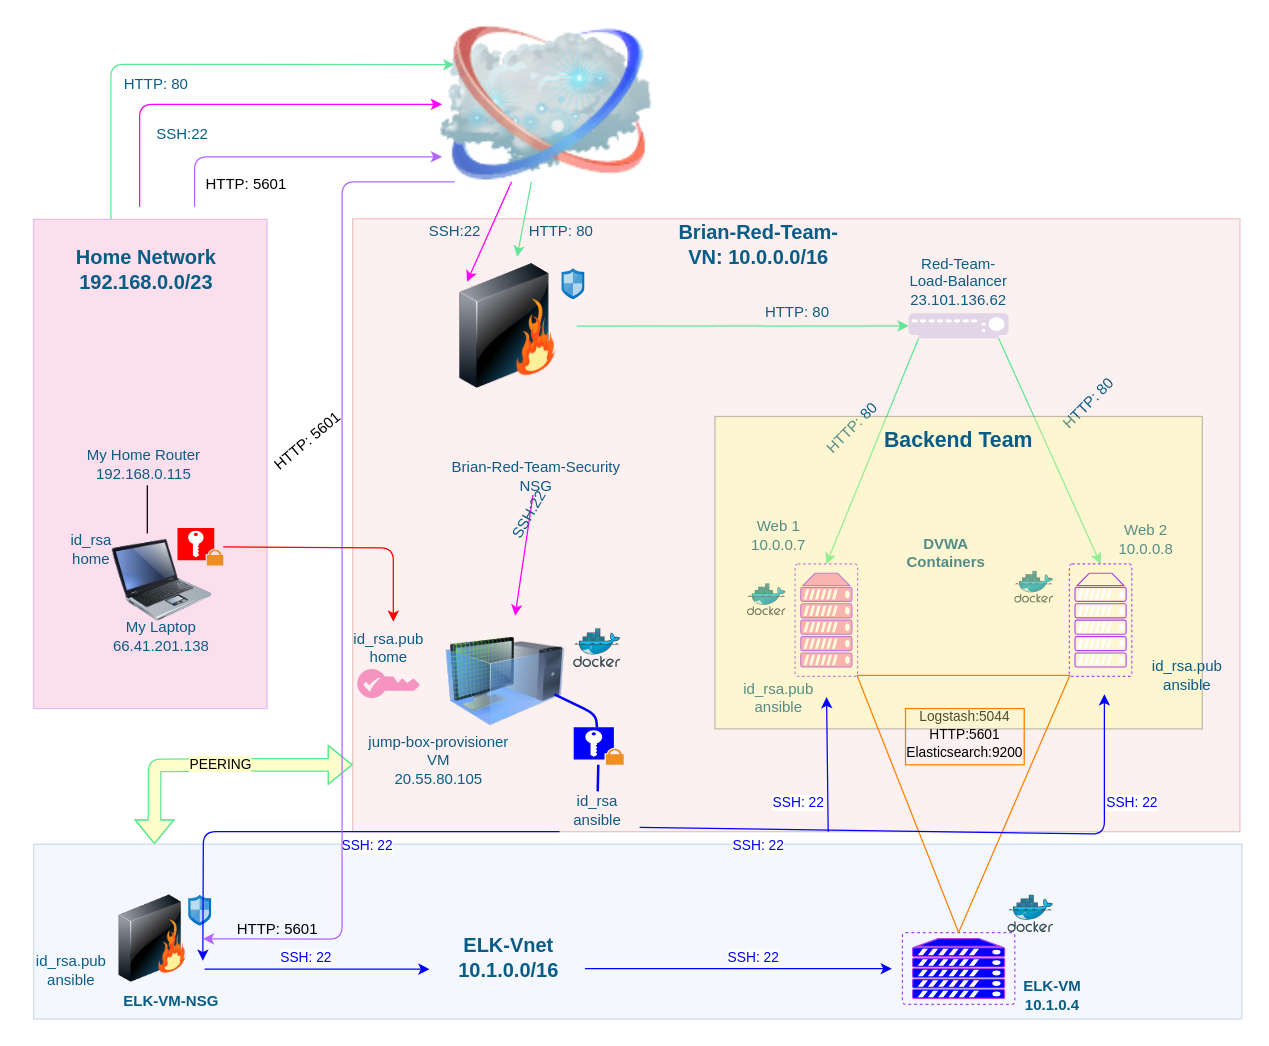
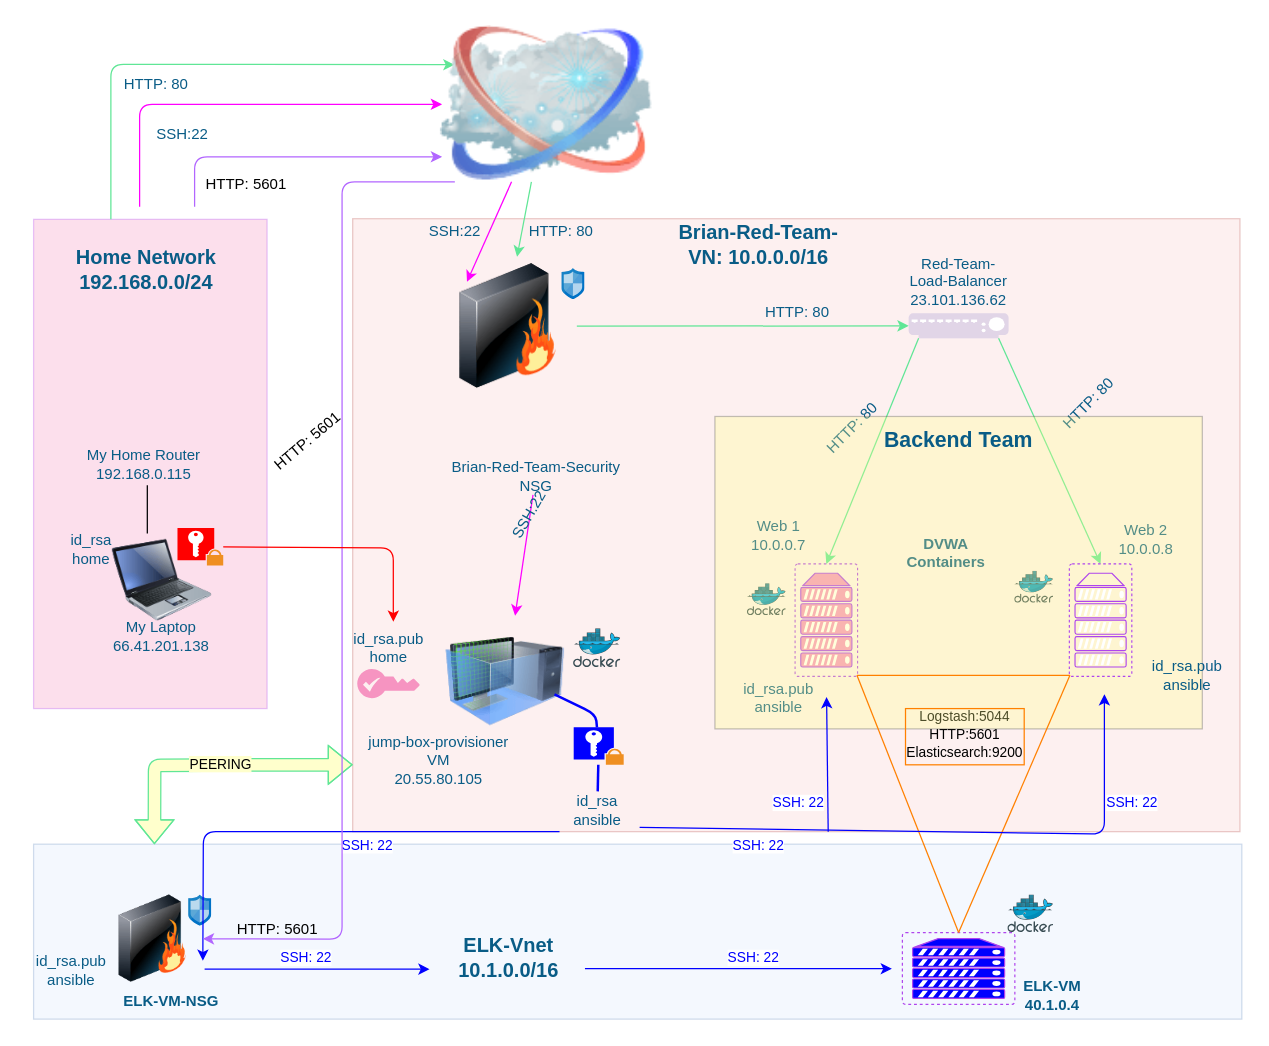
(146, 269) -> (146, 269)
(1053, 996) -> (1053, 996)
